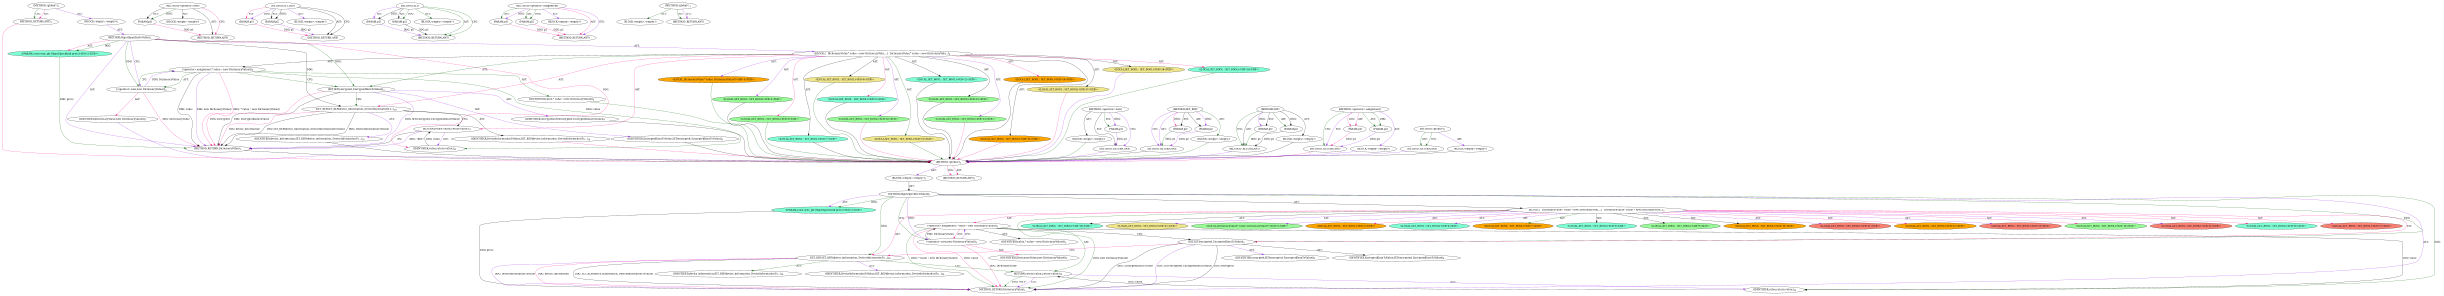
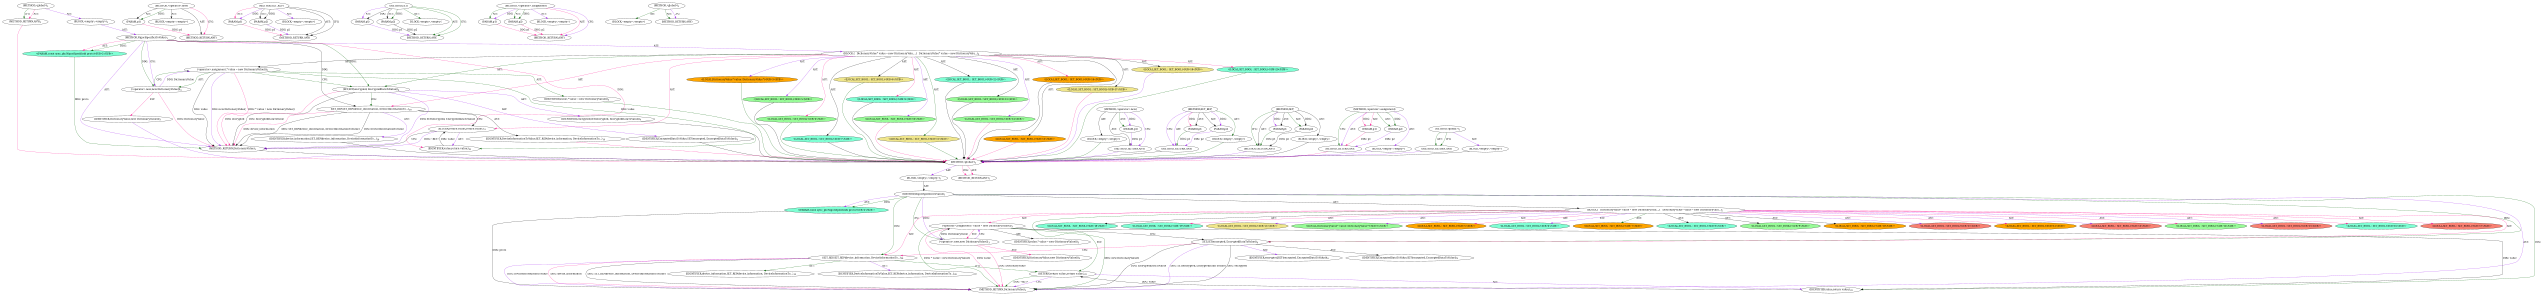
none -> (1162, 226)
